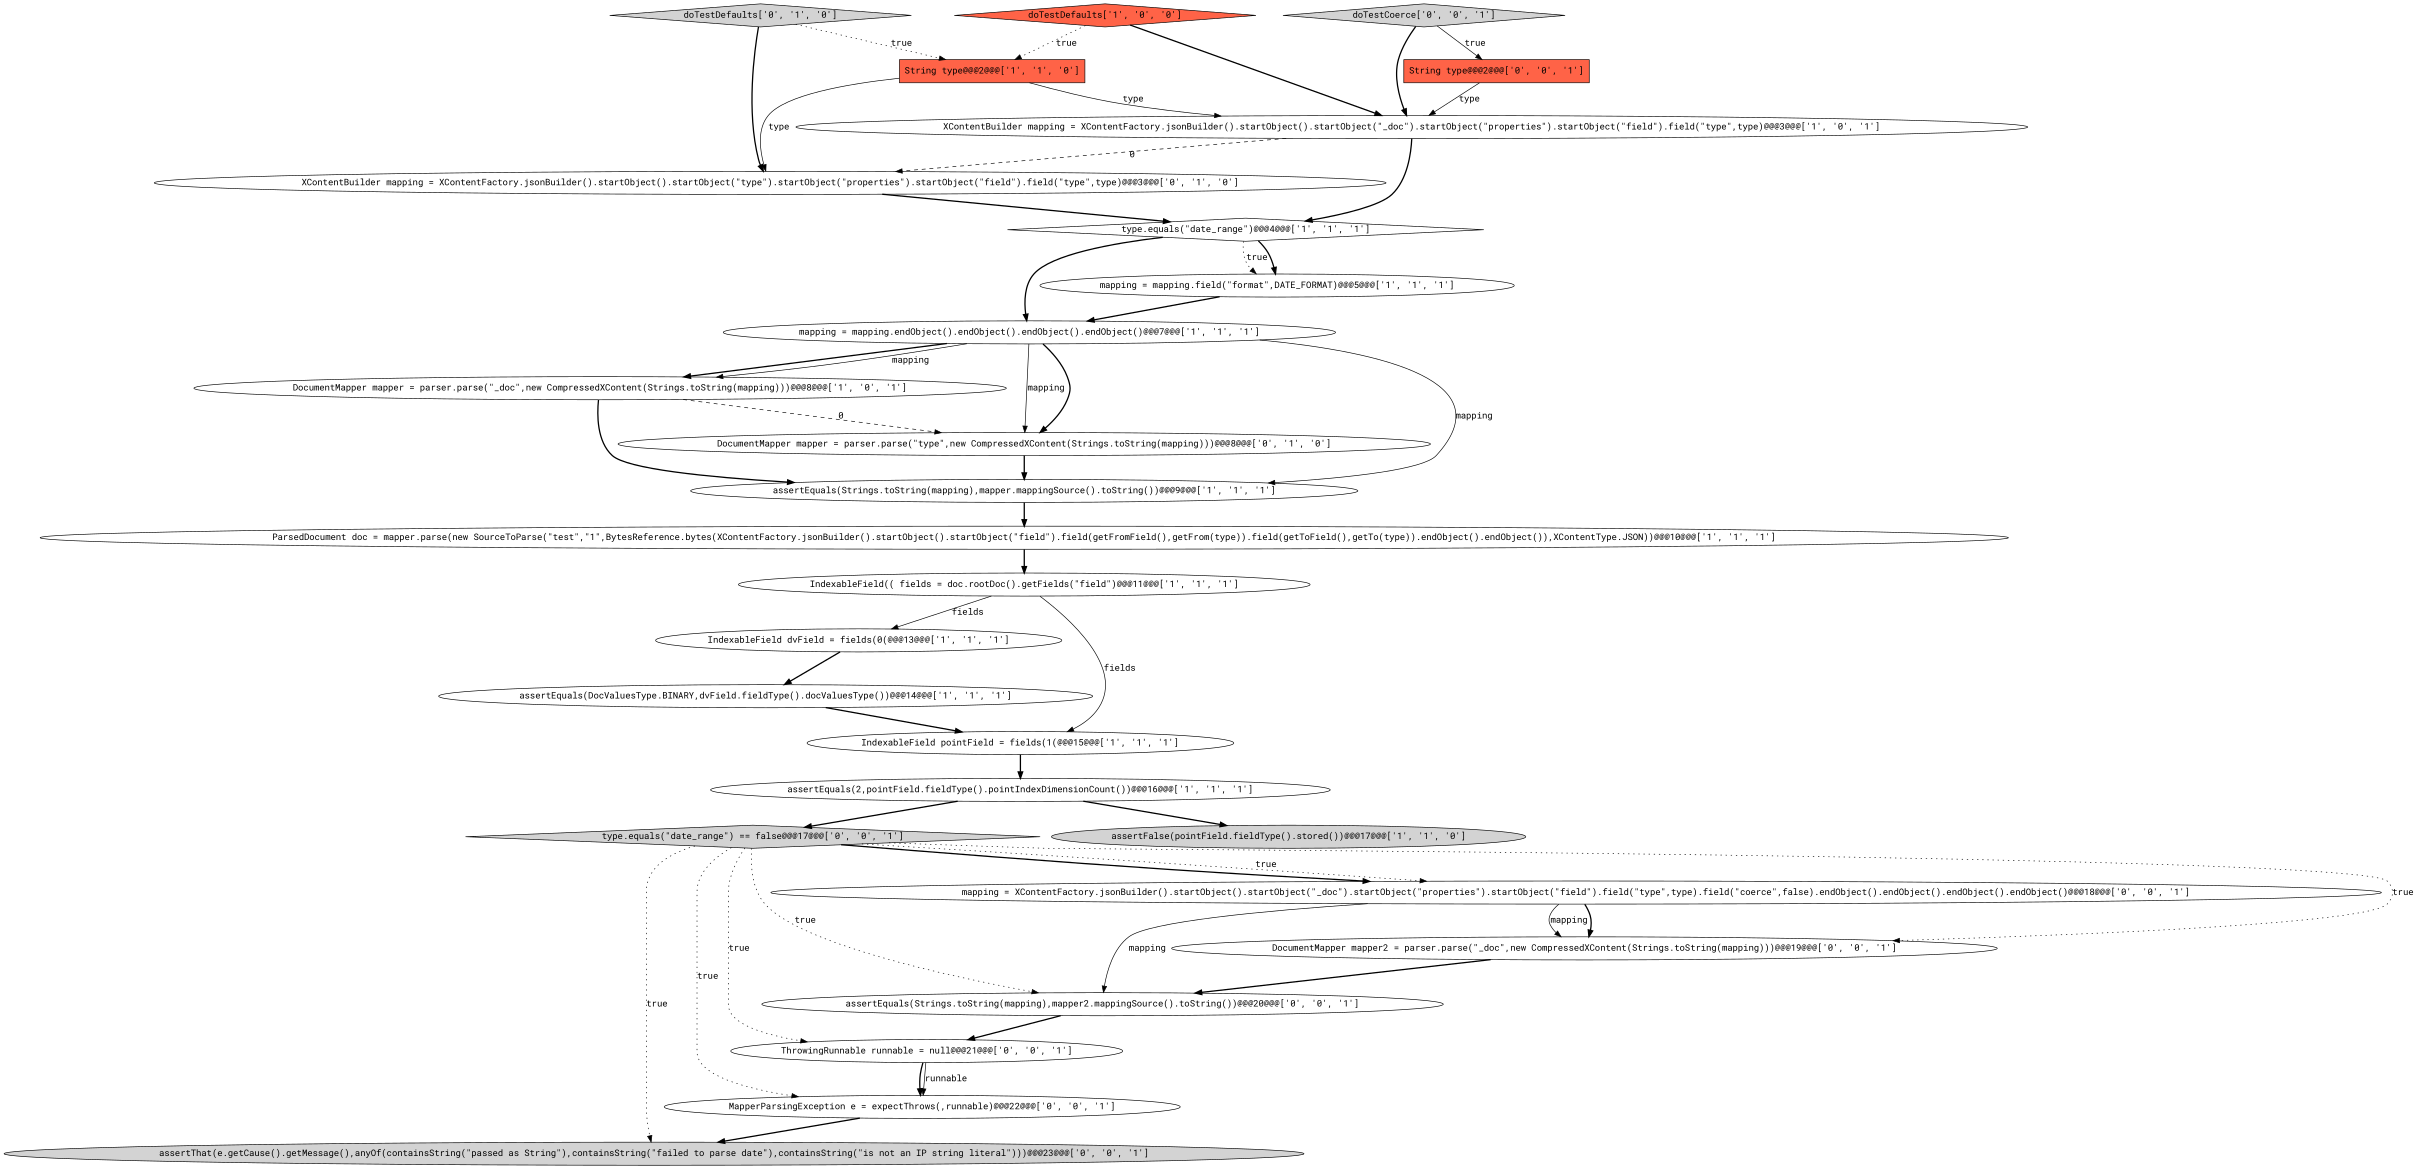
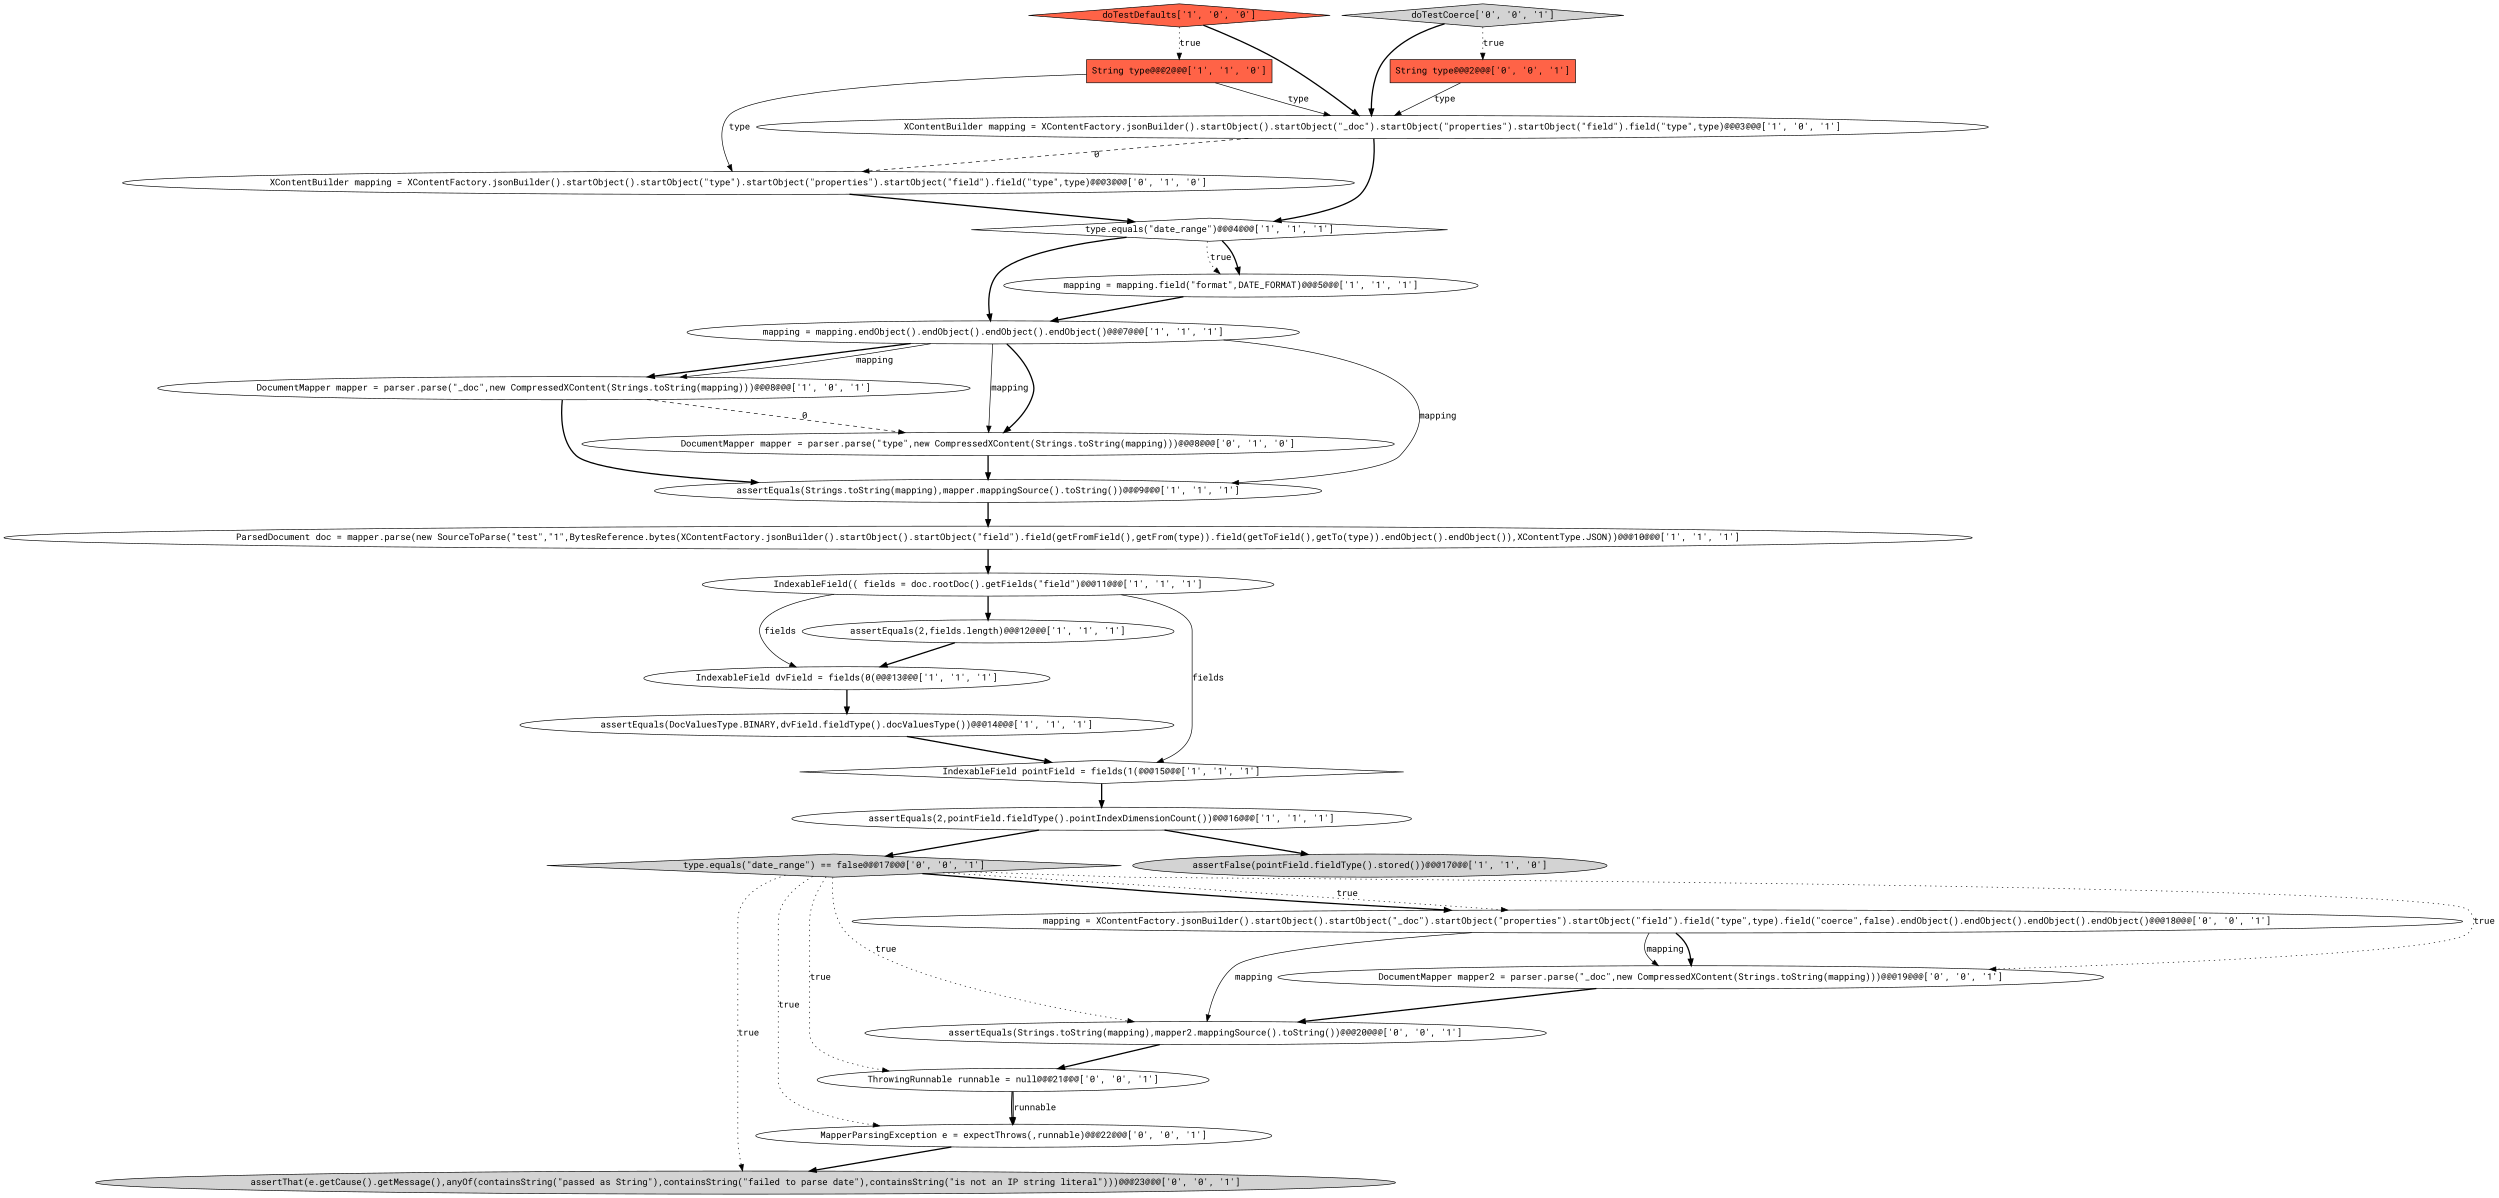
(761, 15) -> none
(1457, 41) -> (1483, 40)
none -> (988, 631)
(1020, 743) -> (1102, 772)
